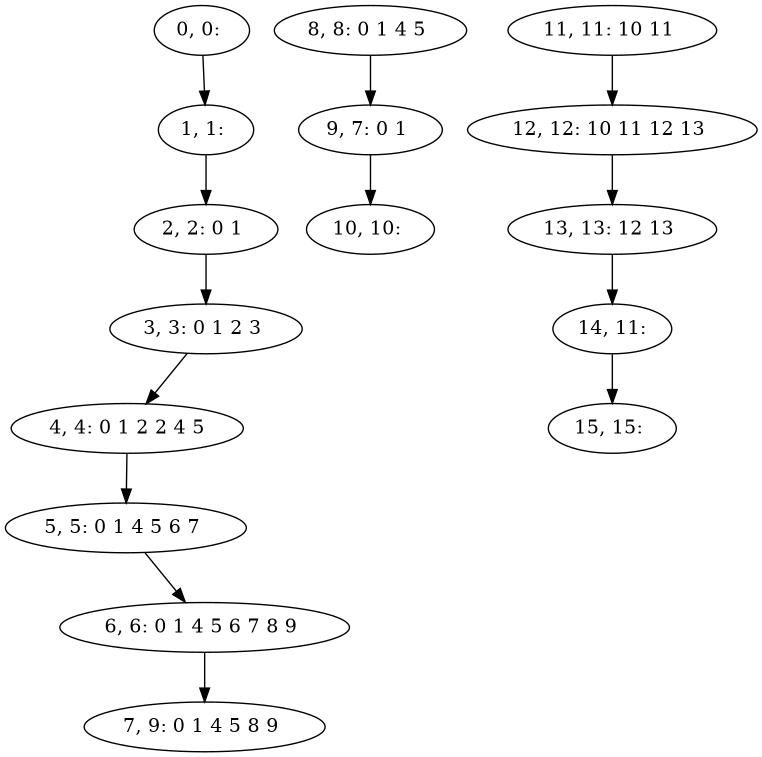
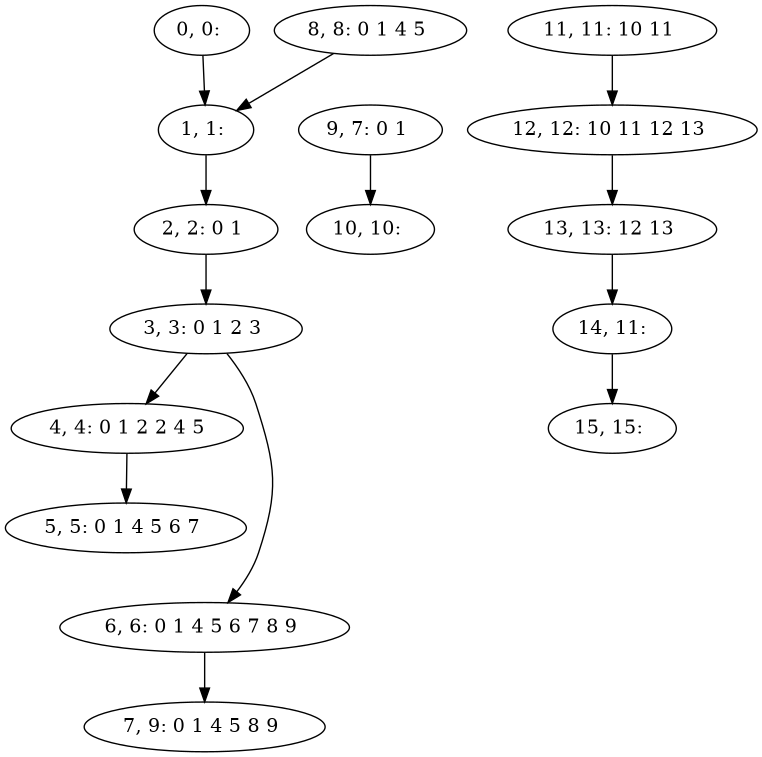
(370, 73) -> (291, 78)
(161, 572) -> (272, 471)
